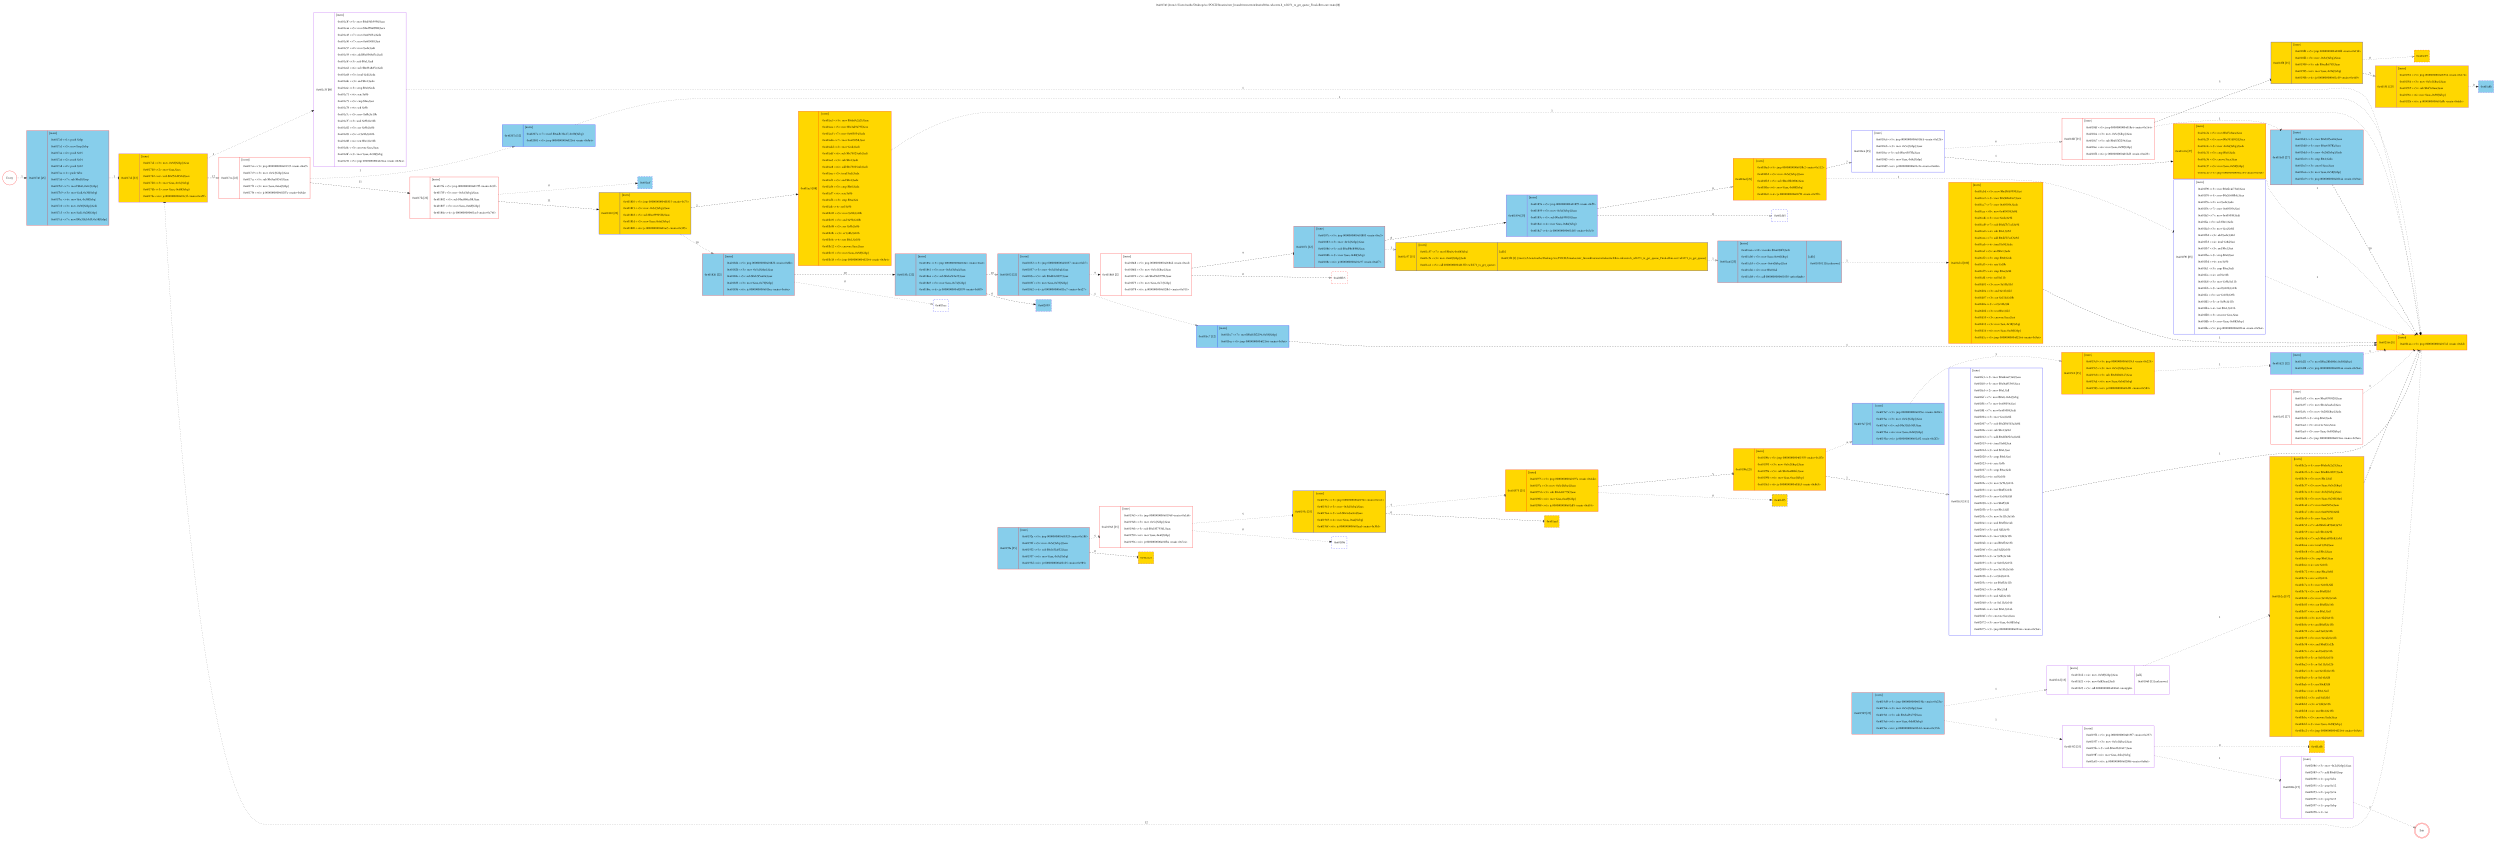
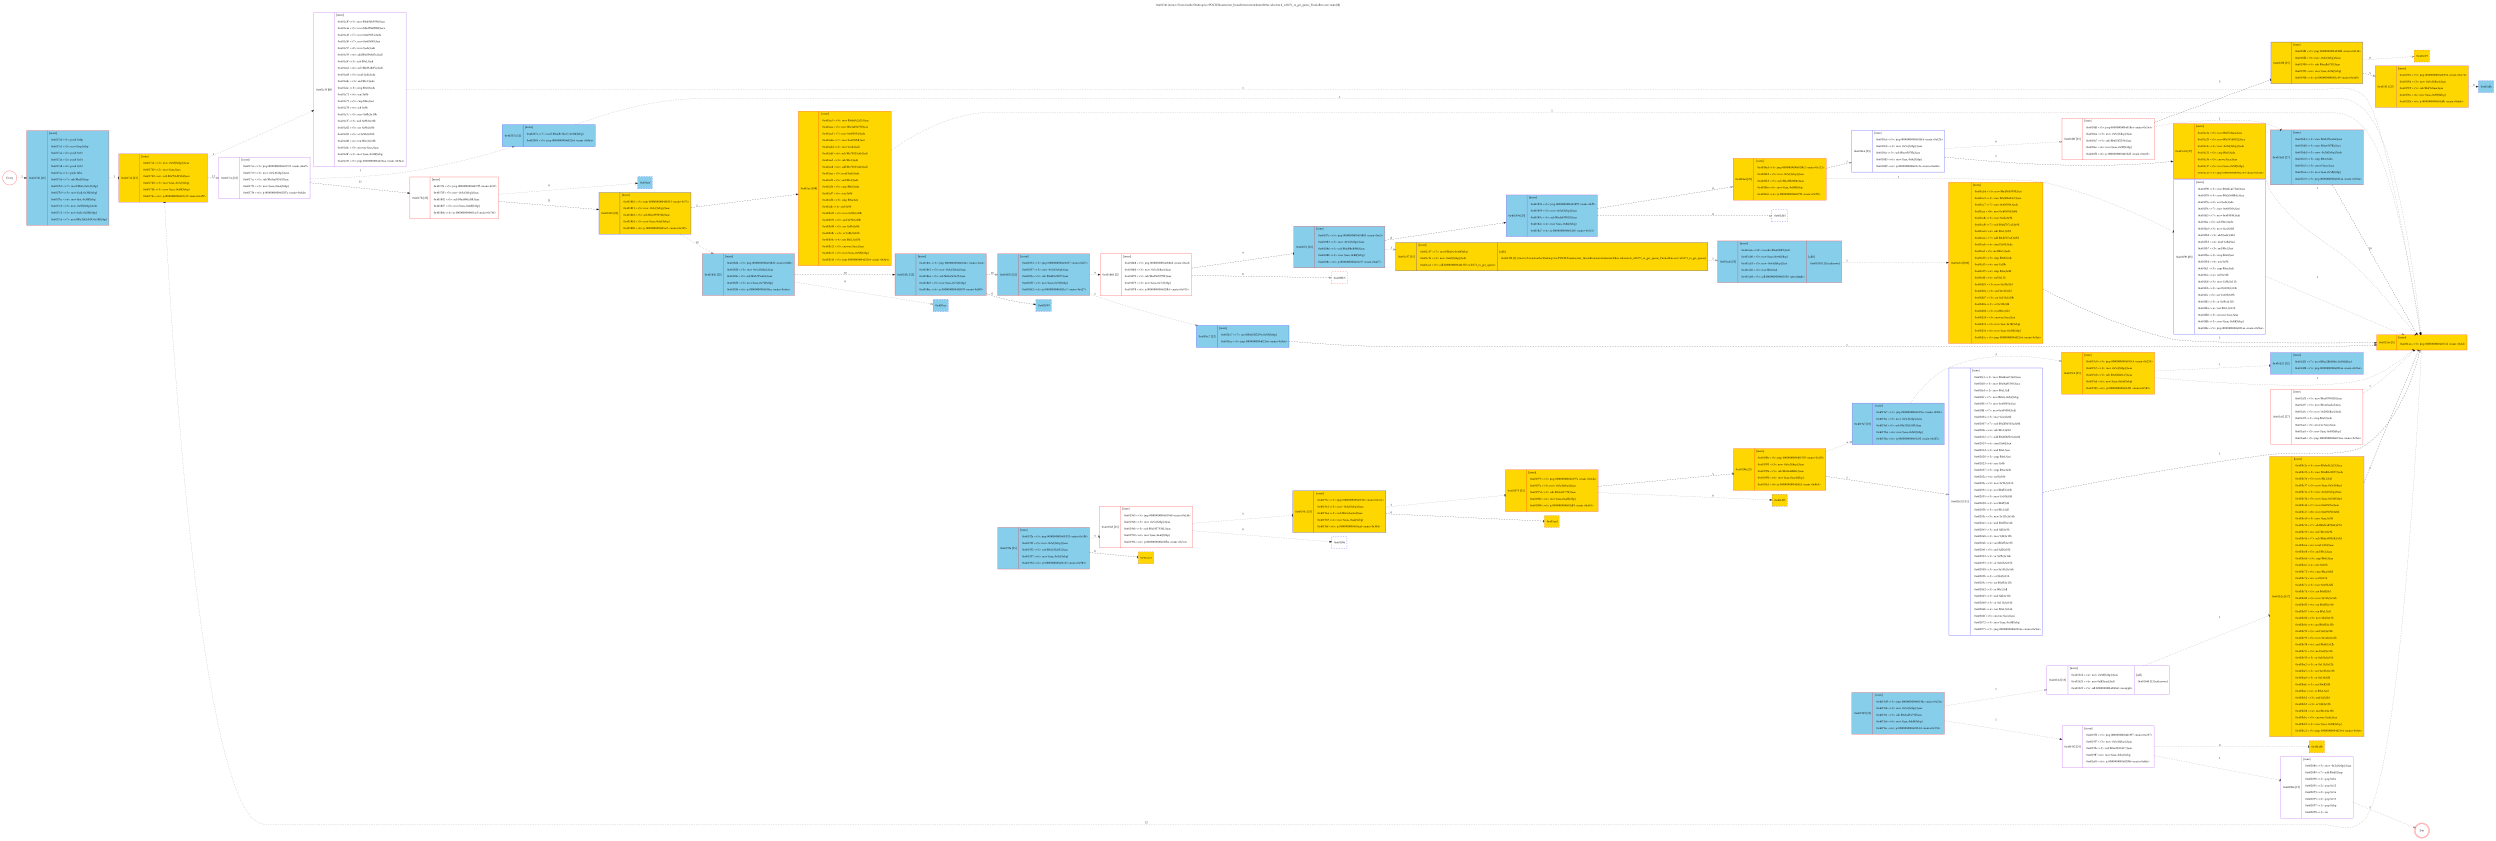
(264, 178) -> (264, 178)
(941, 305) -> (941, 305)
(2374, 352) -> (2288, 385)
